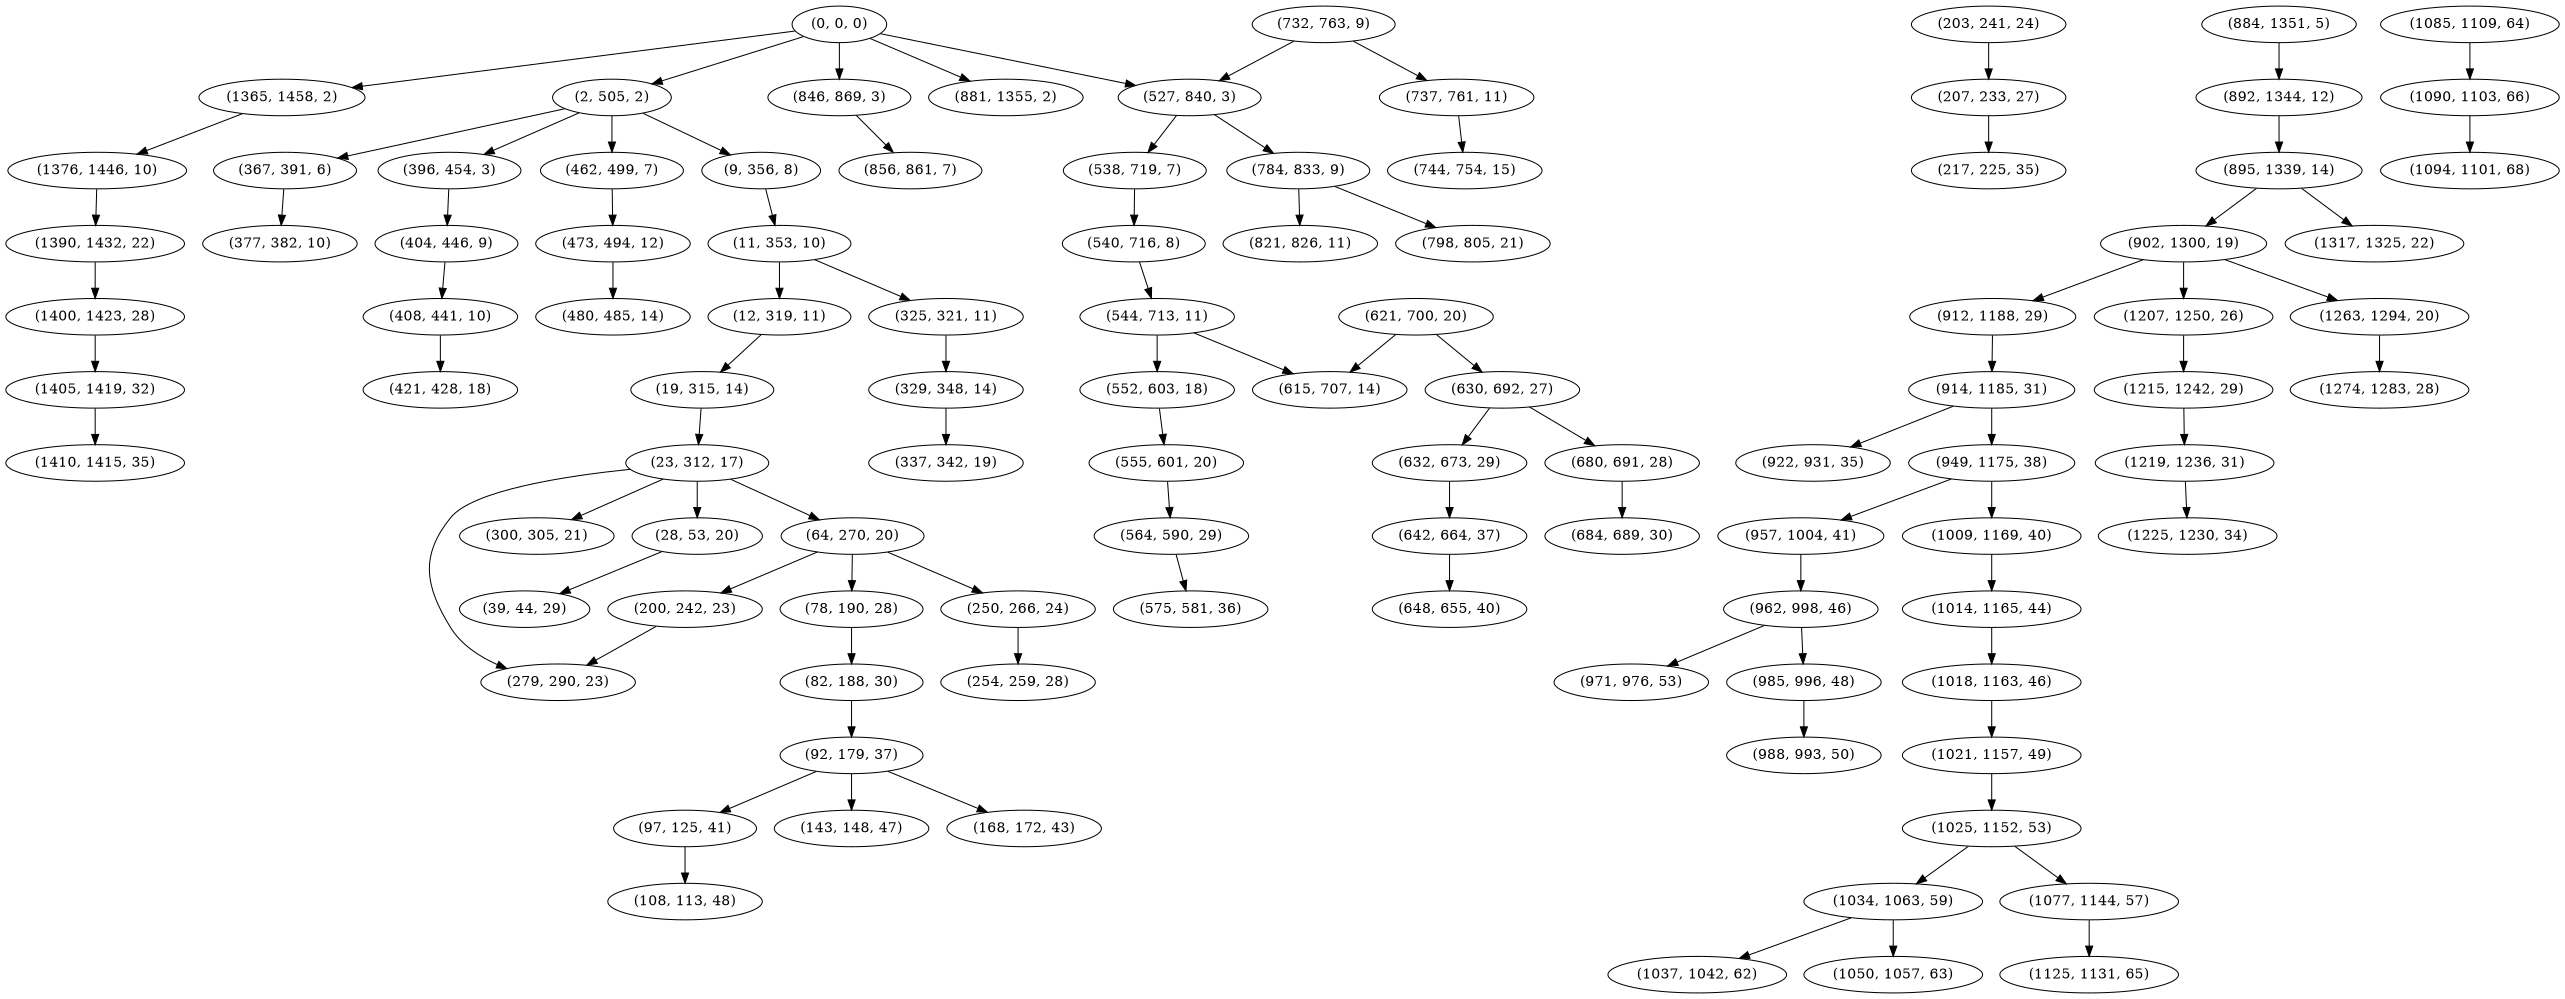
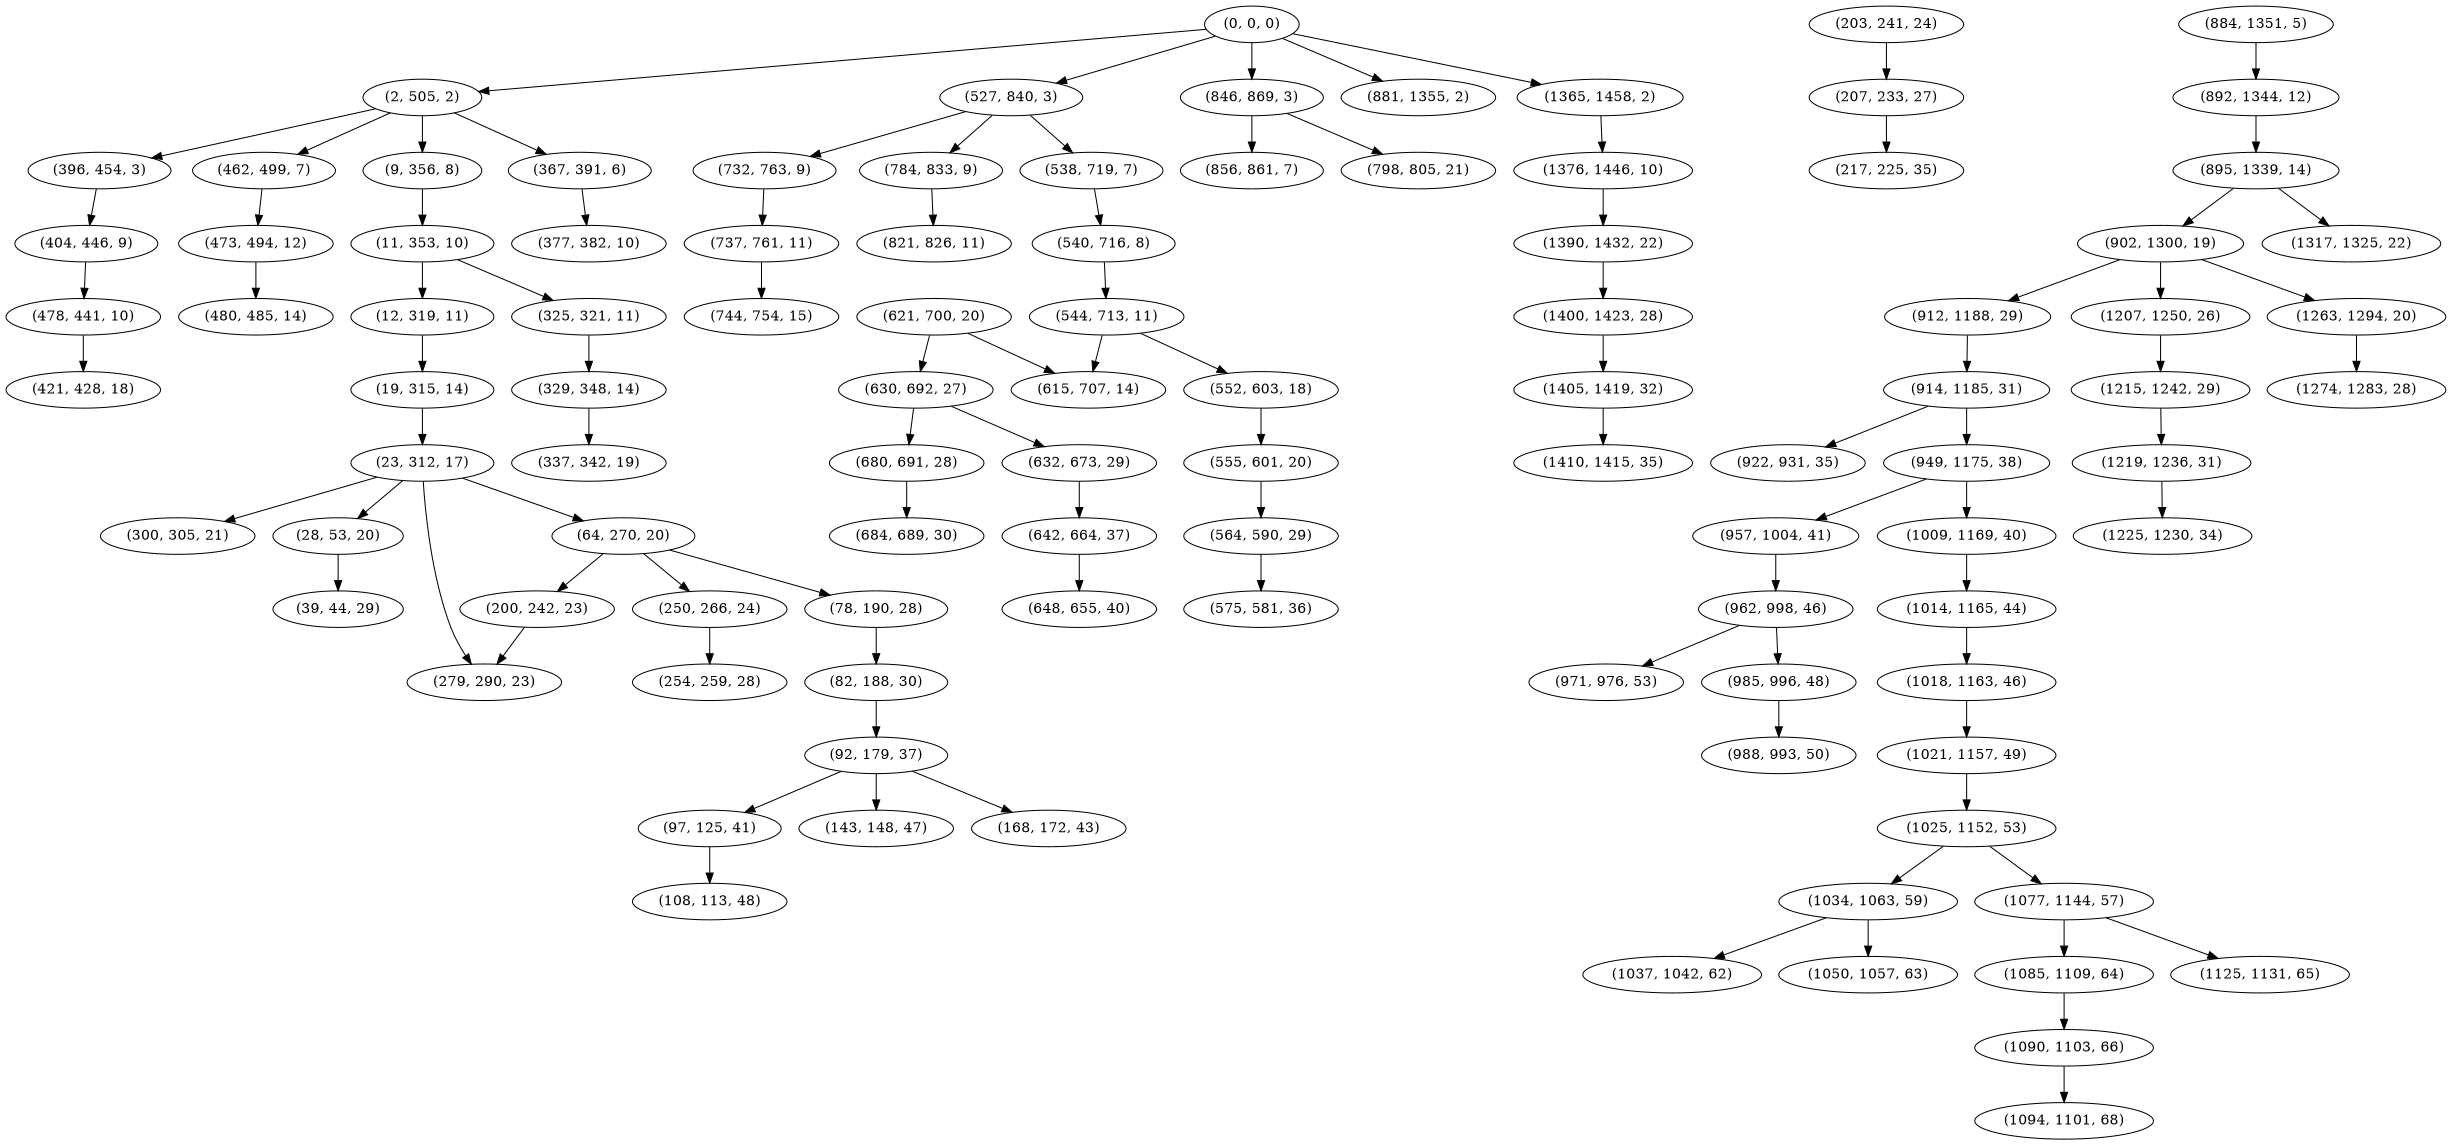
(1261, 59) -> (893, 133)
(1380, 205) -> (1330, 132)
(440, 317) -> (83, 317)
none -> (2064, 933)
